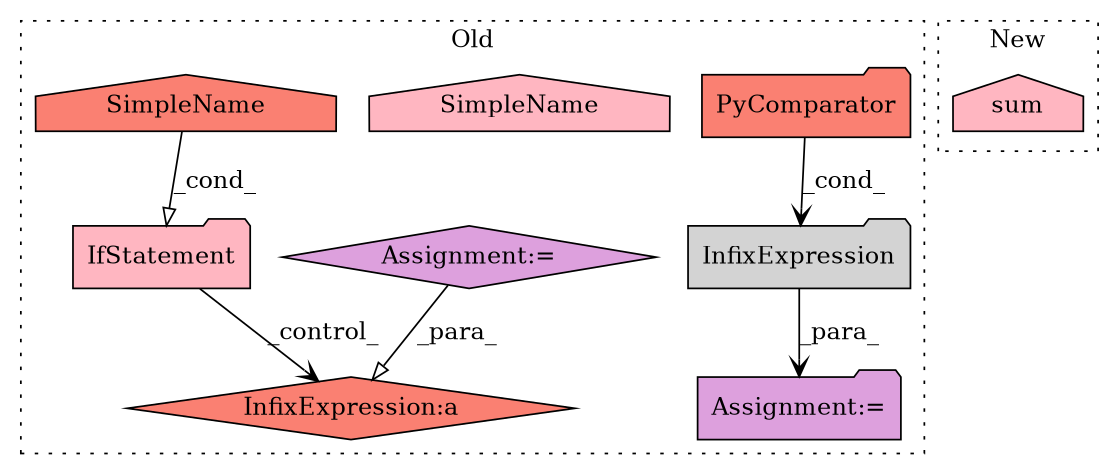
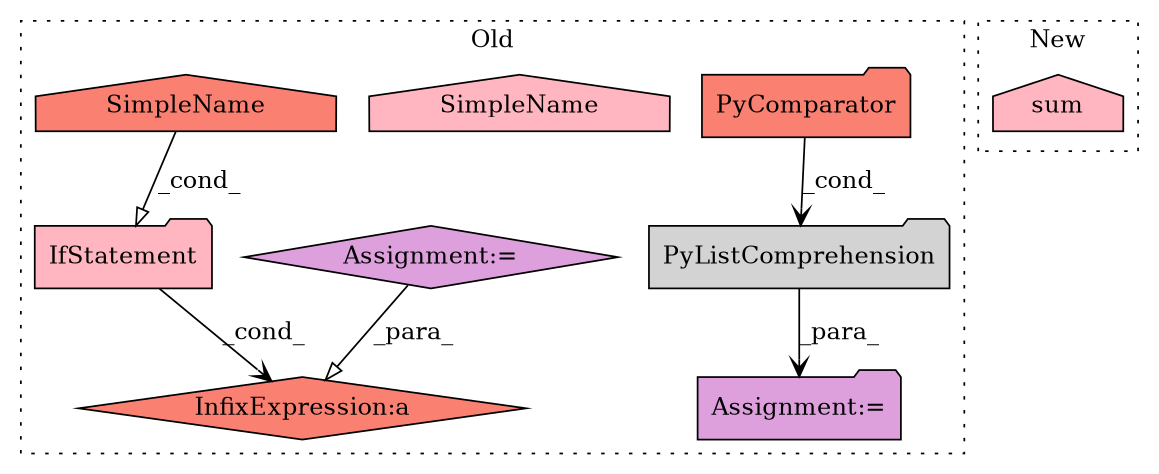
(799, 257) -> (799, 257)
(323, 333) -> (264, 333)
